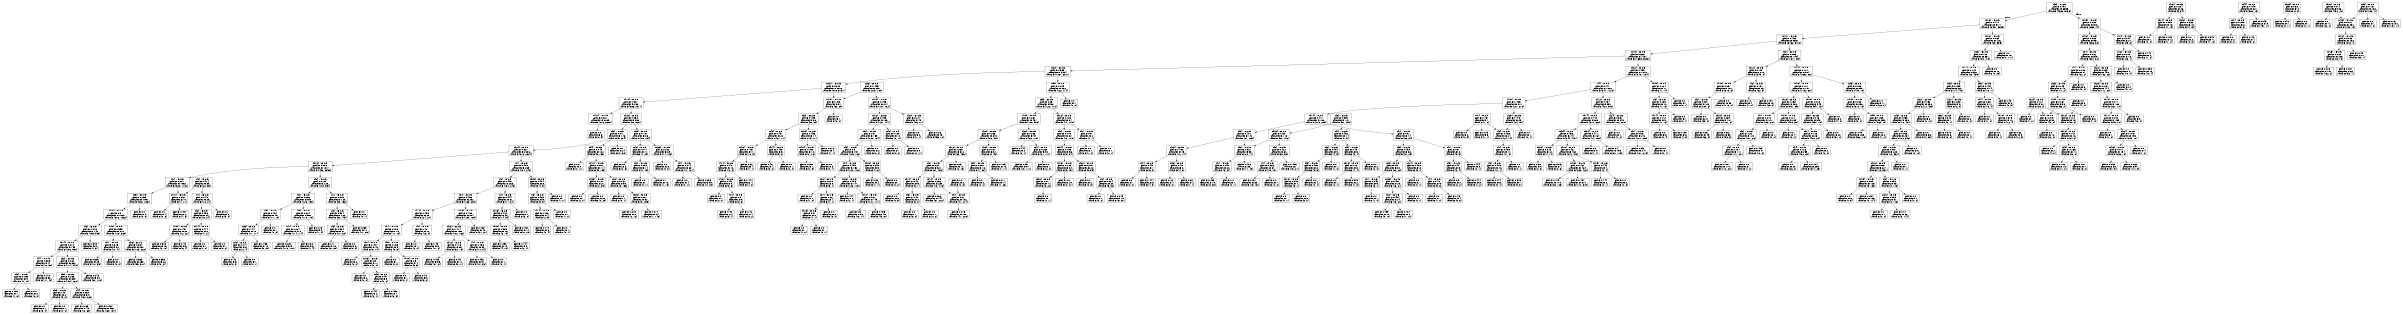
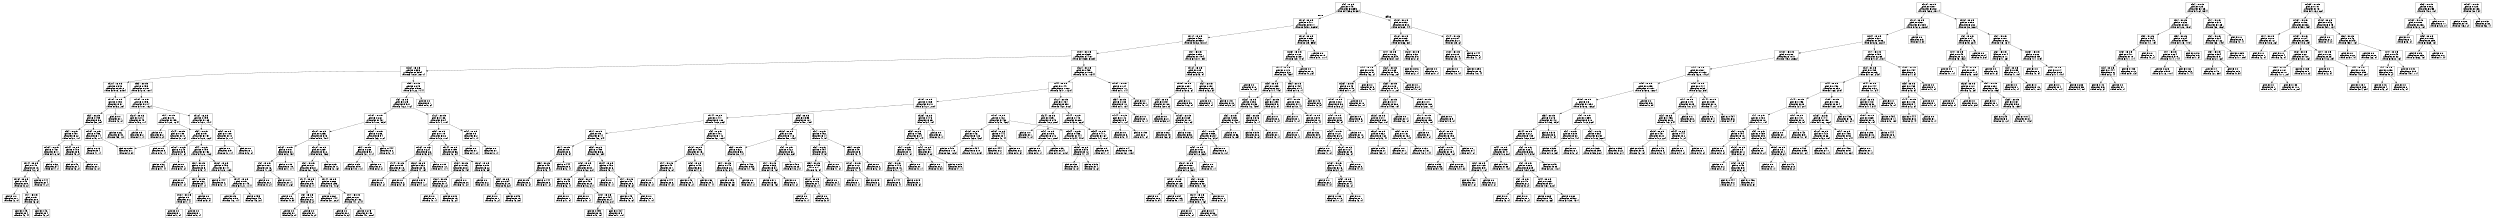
(2357, 15) -> (1389, 127)
(2165, 31) -> (431, 159)
none -> (1406, 47)
(2341, 47) -> none
(1801, 71) -> none
none -> (1390, 94)
(733, 95) -> none
none -> (1357, 103)
(2041, 110) -> (1335, 126)
(2074, 110) -> (1350, 159)
(1924, 111) -> (1249, 94)
(875, 126) -> (201, 126)
(1492, 126) -> (919, 142)
(1756, 126) -> (2301, 47)
(1812, 126) -> (2369, 47)
(1680, 135) -> (1141, 135)
none -> (432, 142)
(808, 142) -> (110, 143)
(1567, 142) -> (1035, 125)
(571, 147) -> (1896, 31)
(640, 151) -> (2000, 55)
(1794, 159) -> (2364, 62)
(1244, 167) -> (747, 167)
(1290, 167) -> (792, 167)
(1311, 167) -> (813, 167)
(320, 174) -> none
(1291, 183) -> (812, 183)
(958, 189) -> (348, 206)
(178, 190) -> (1698, 79)
none -> (450, 198)
